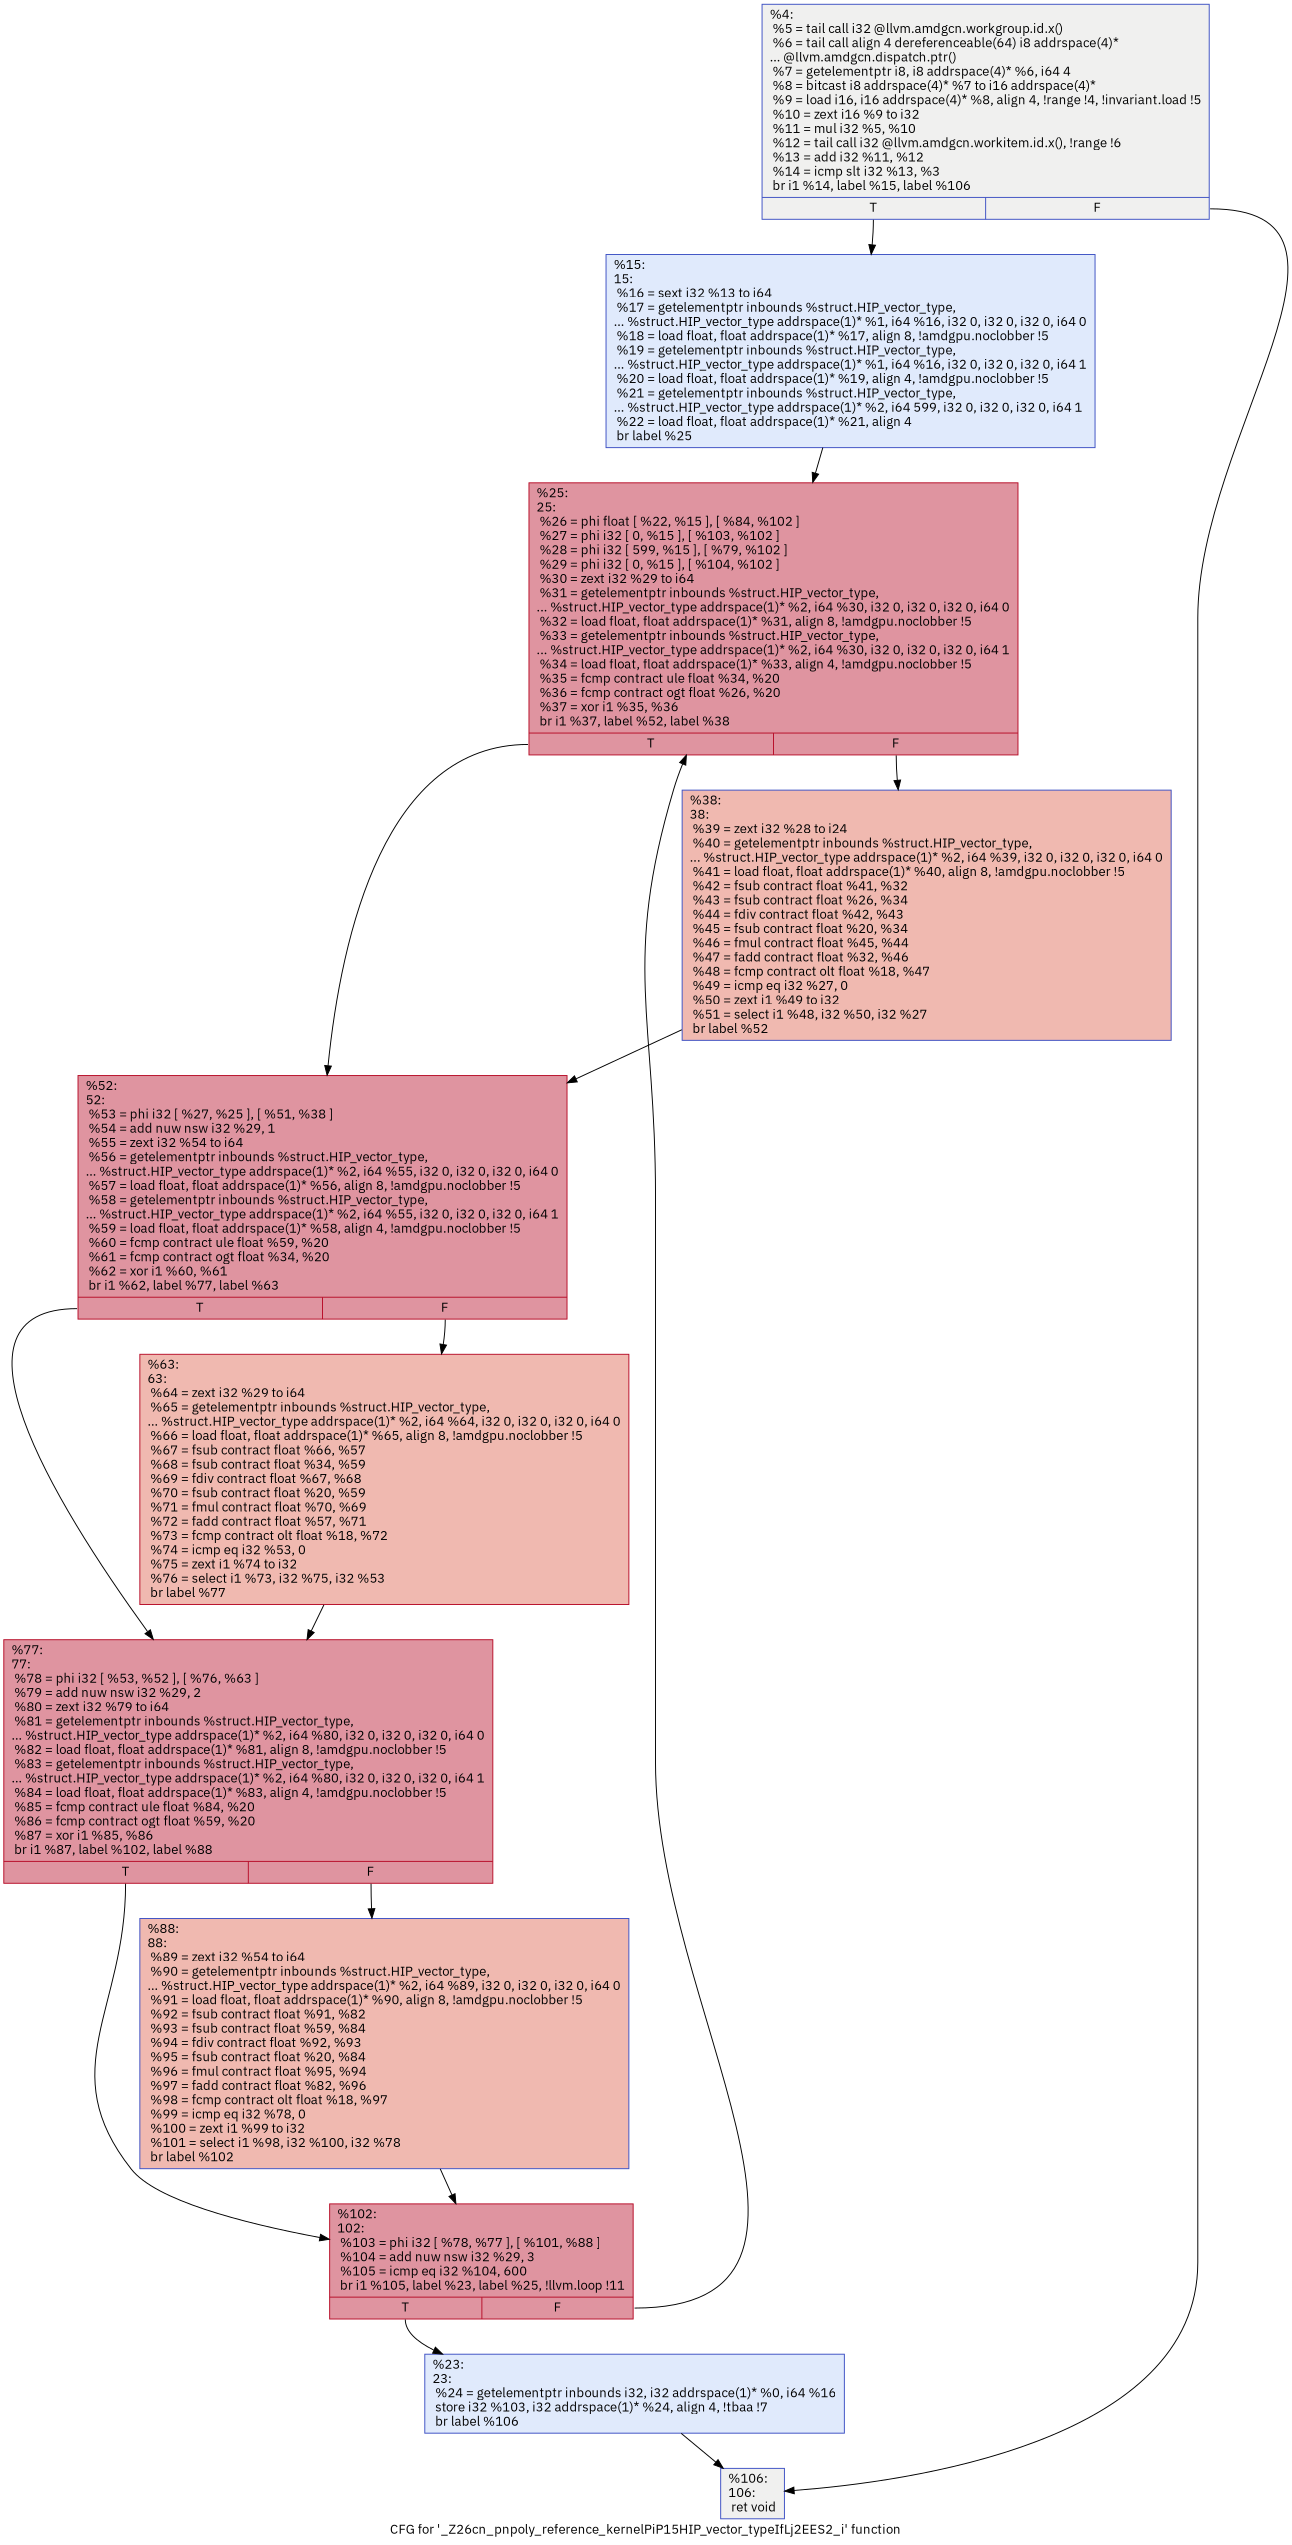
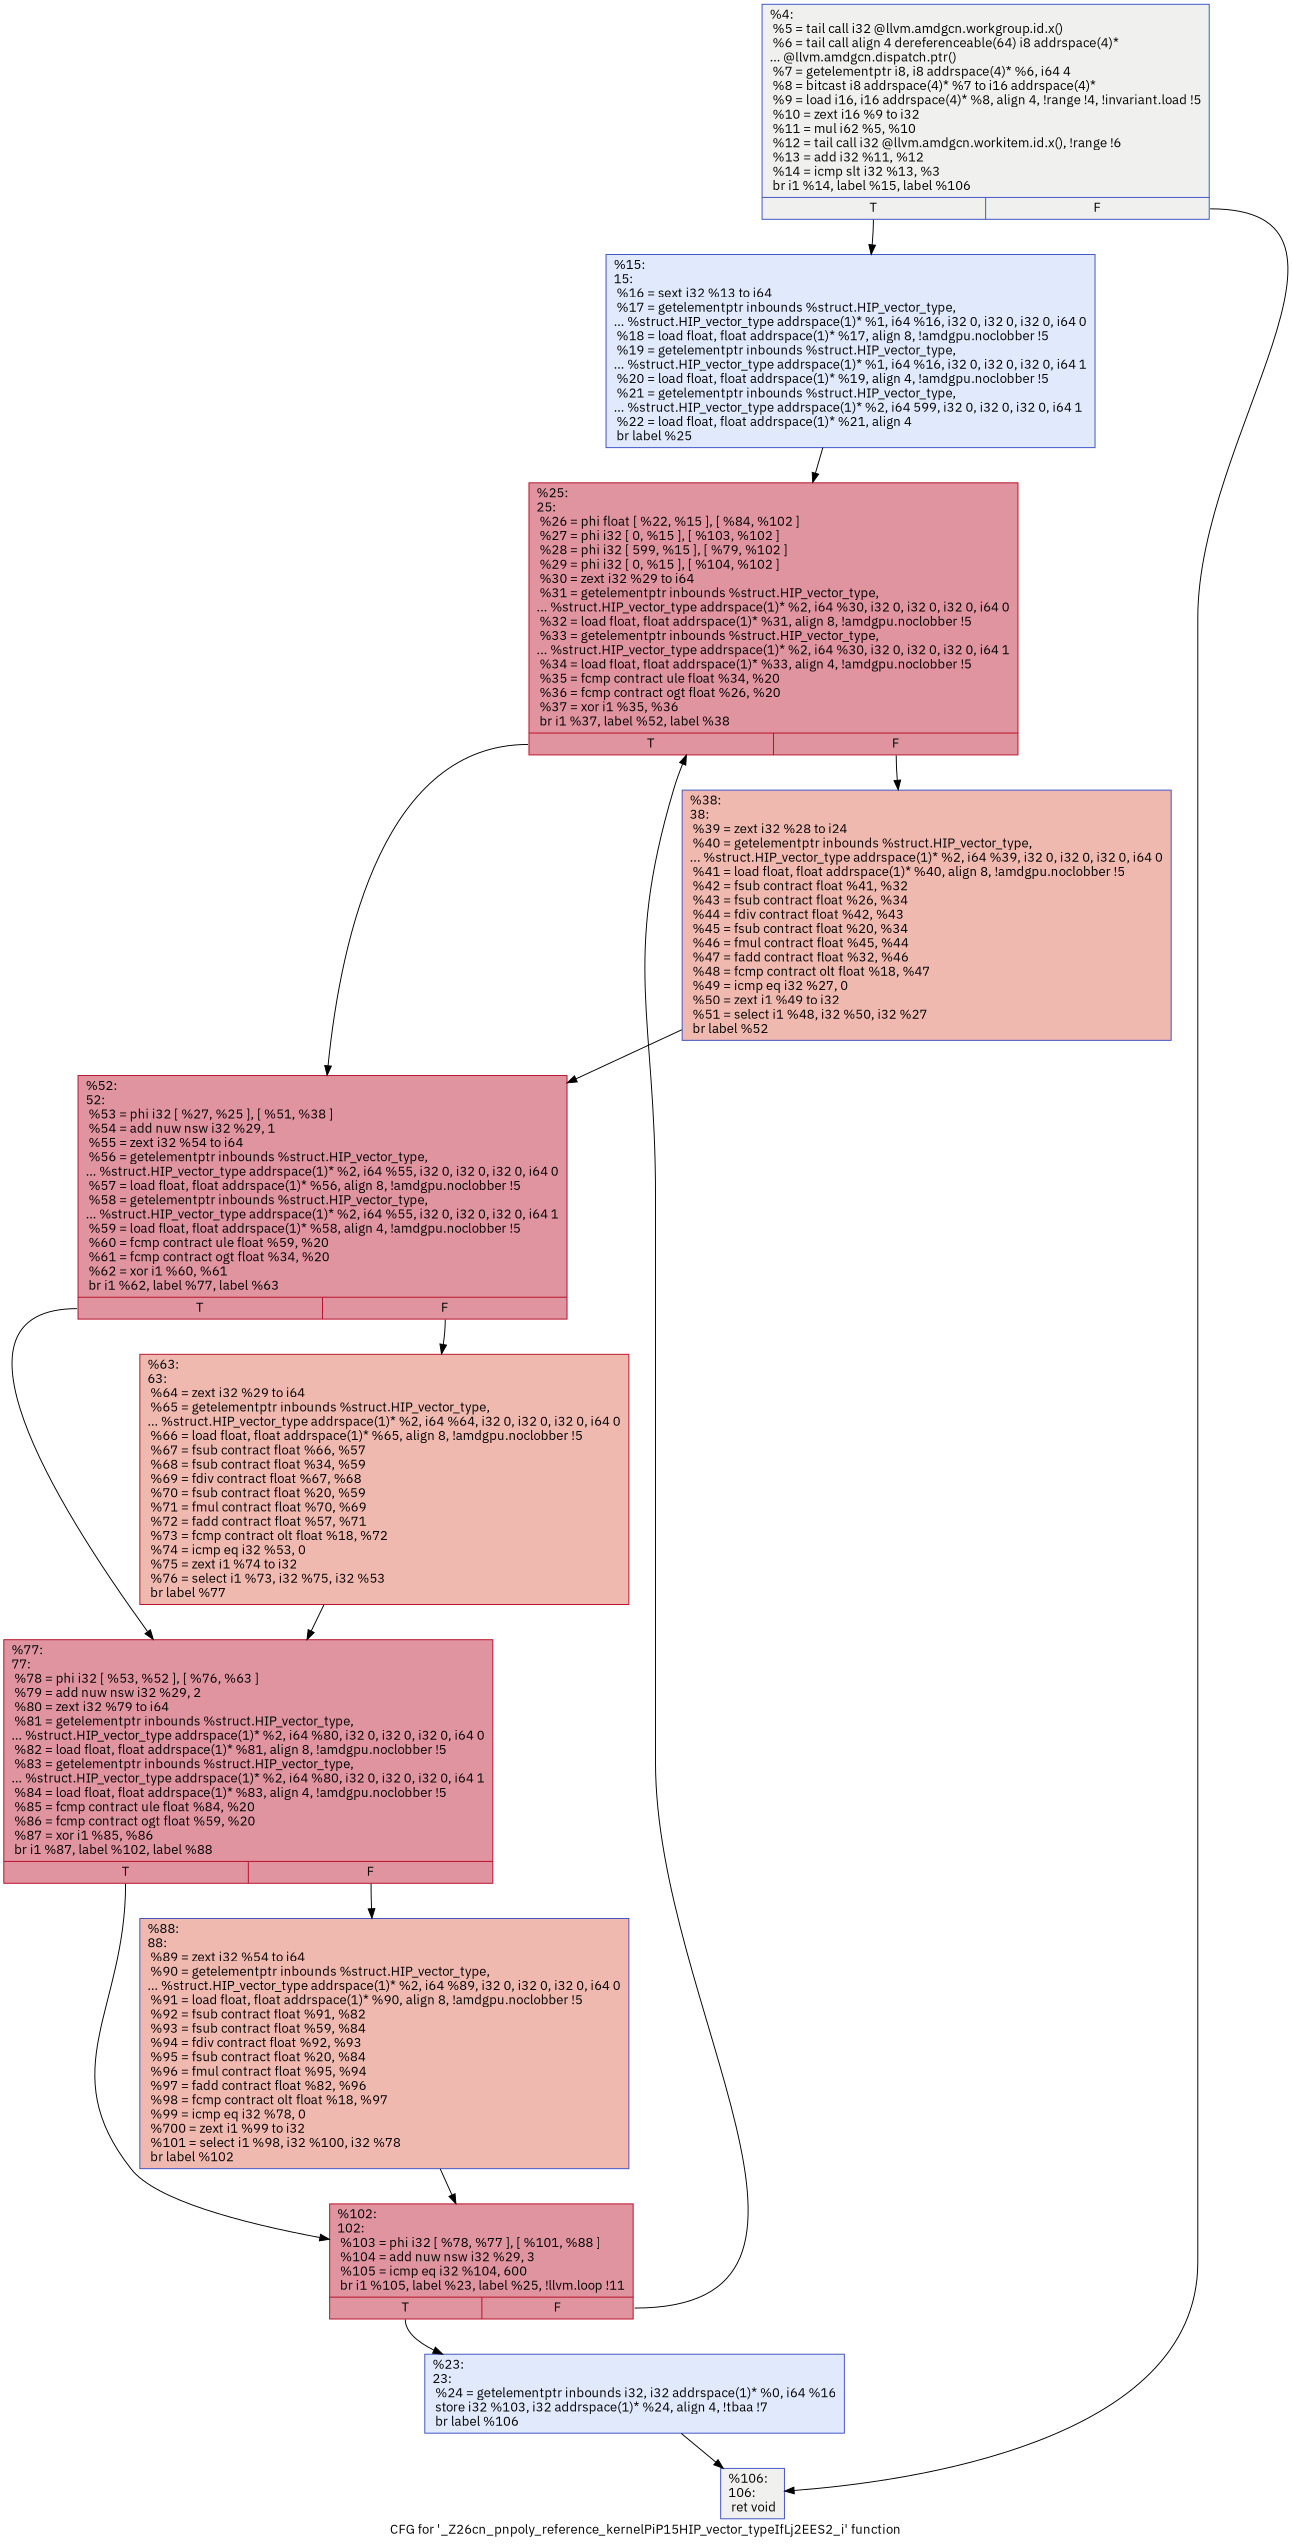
(843, 129) -> (843, 129)
(226, 2129) -> (226, 2129)
